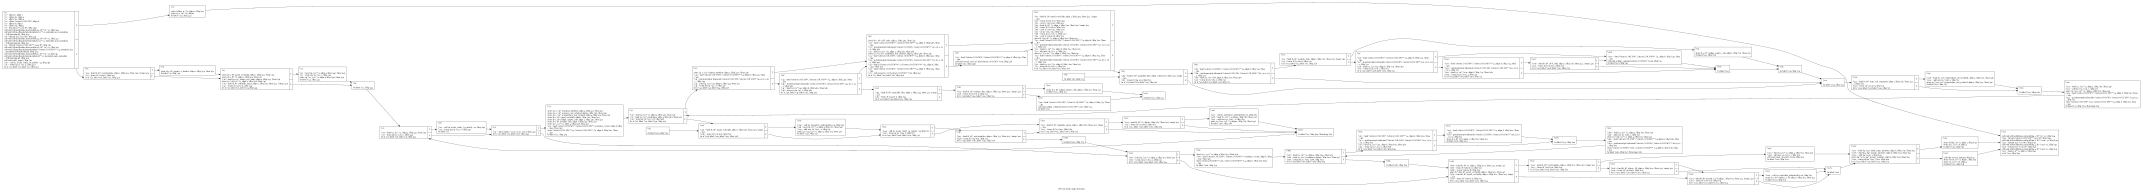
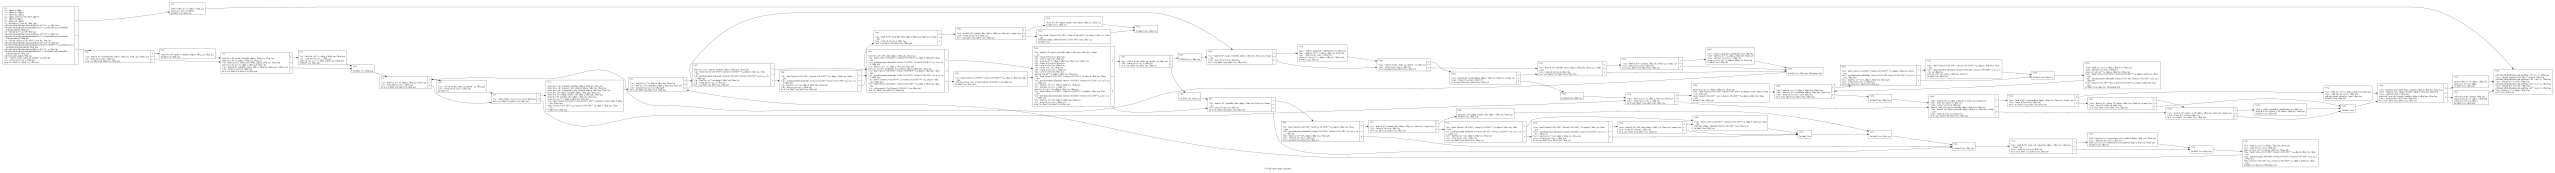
none -> (1146, 61)
